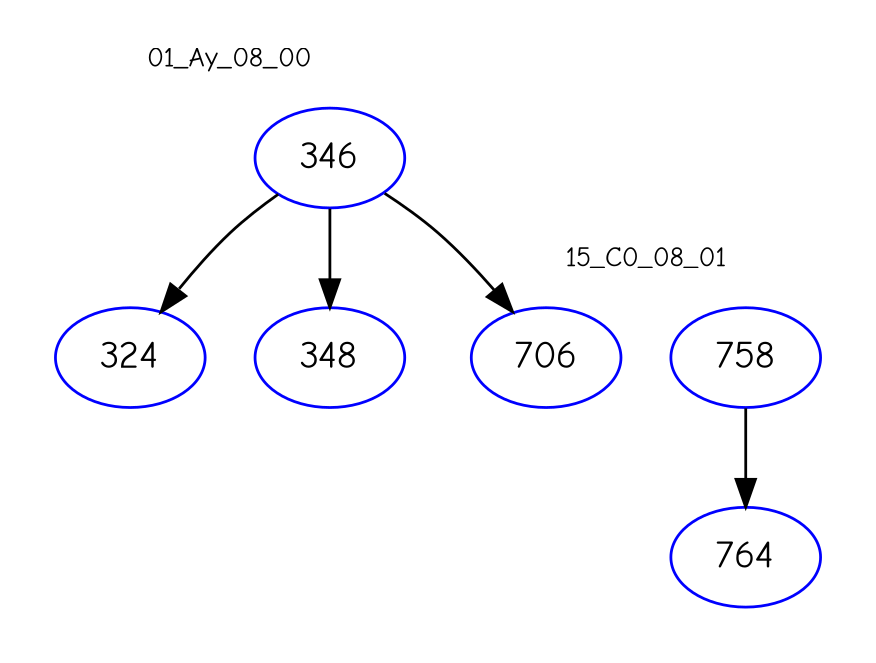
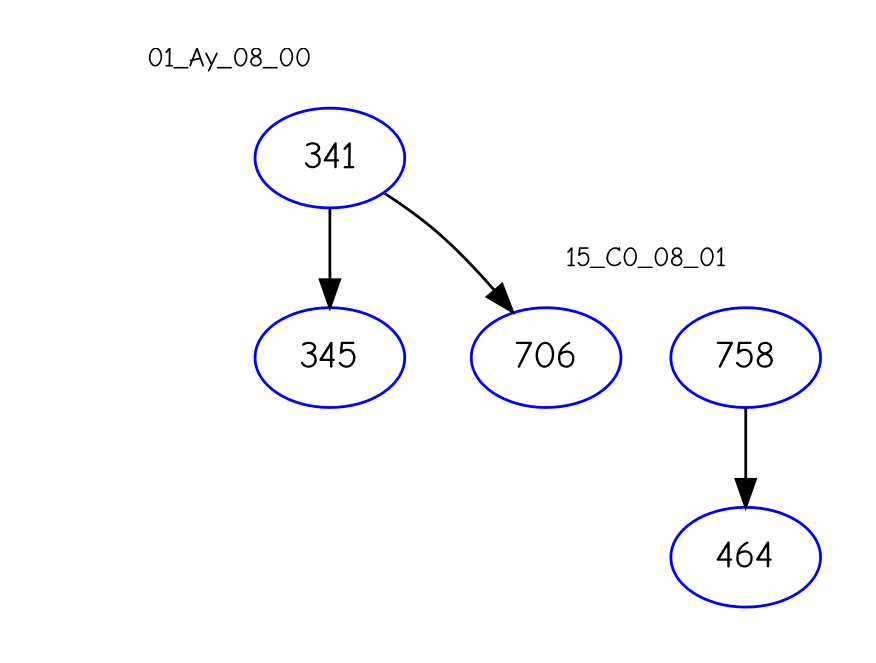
(330, 158) -> (330, 158)
(130, 358) -> none
(330, 358) -> (330, 358)
(746, 557) -> (746, 557)
